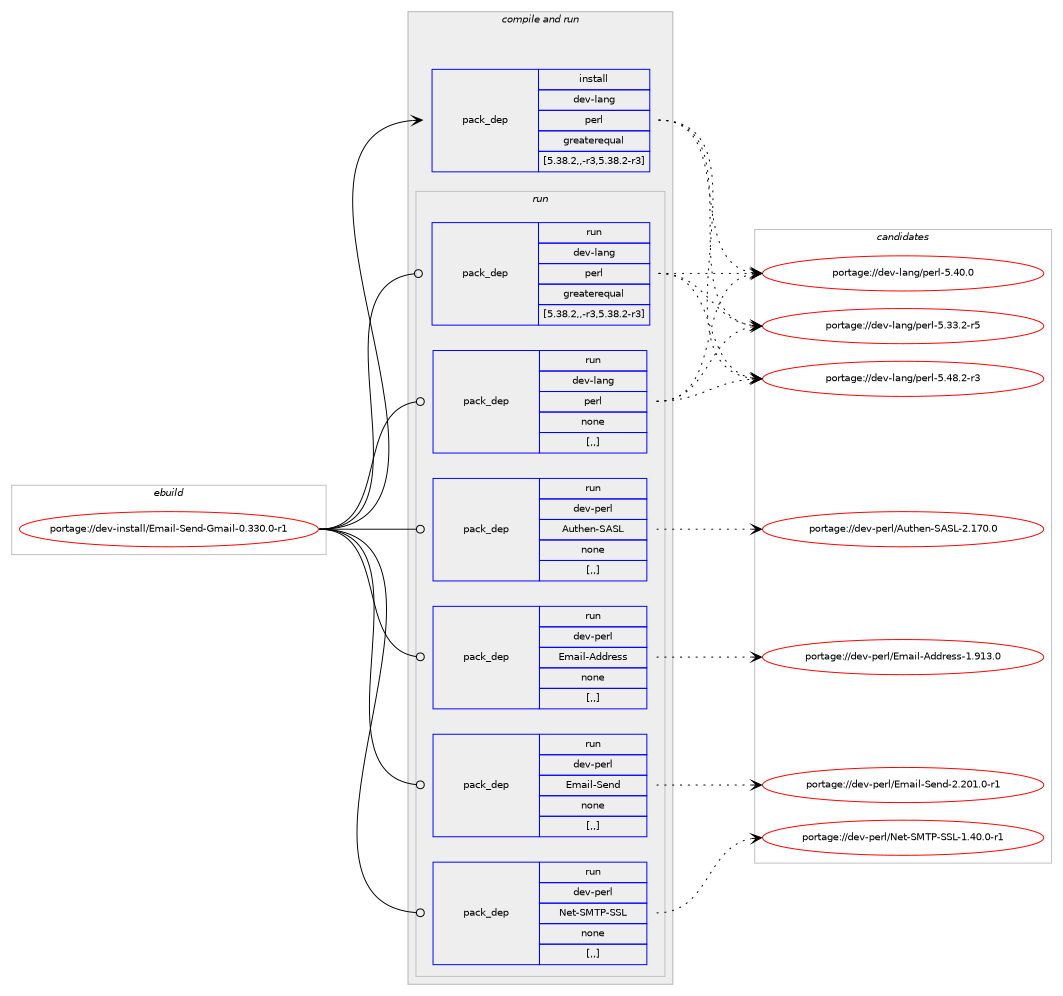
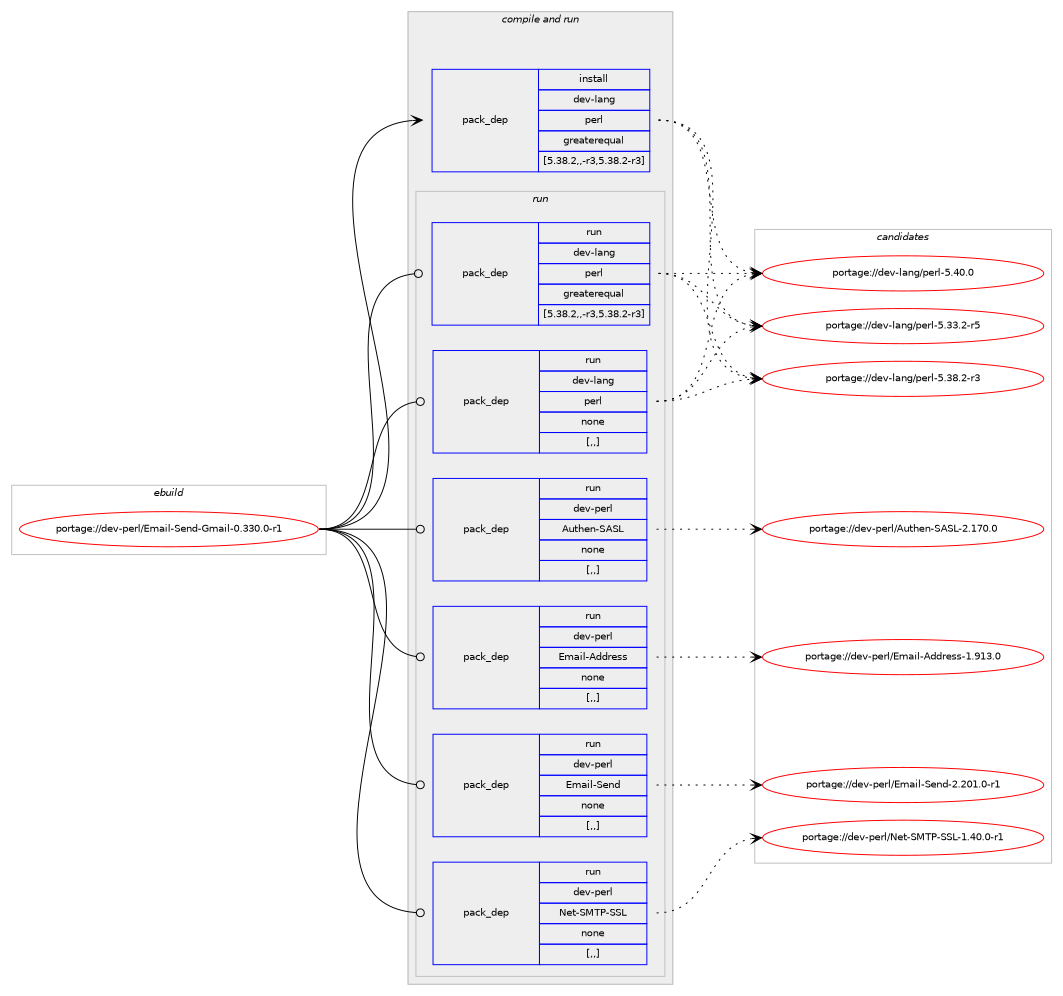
(903, 379) -> (903, 379)
(169, 529) -> (169, 529)
